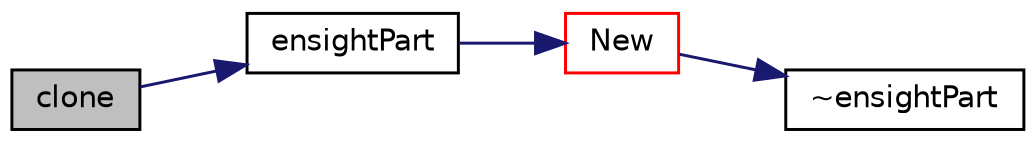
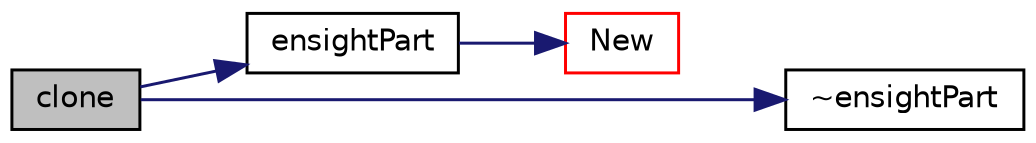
(718, 62) -> (448, 100)
